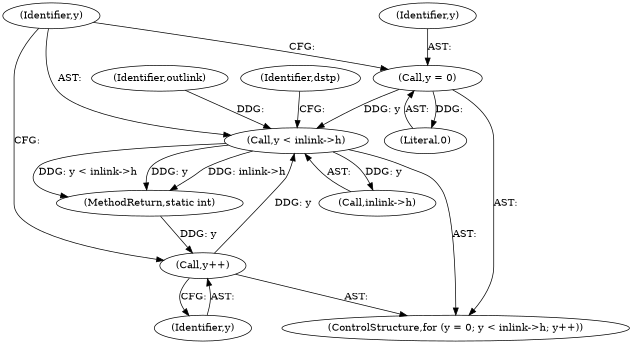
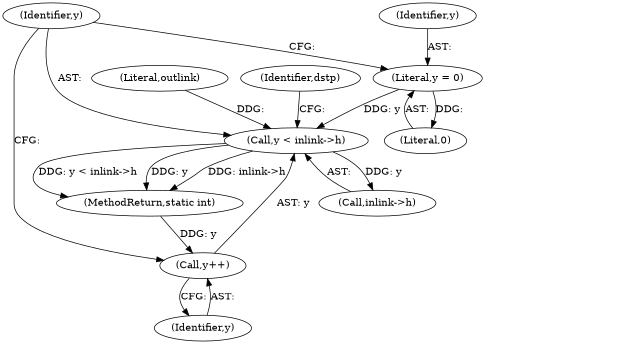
(160, 78) -> (160, 78)
(428, 78) -> (428, 78)
(293, 203) -> (293, 203)
(456, 328) -> none
